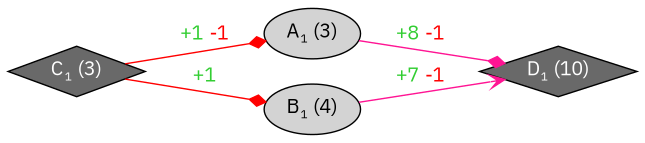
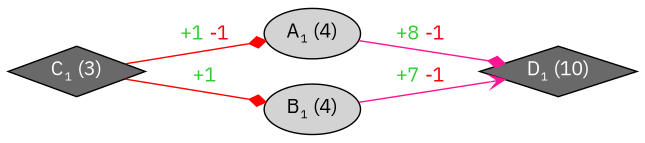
(324, 32) -> (324, 32)
